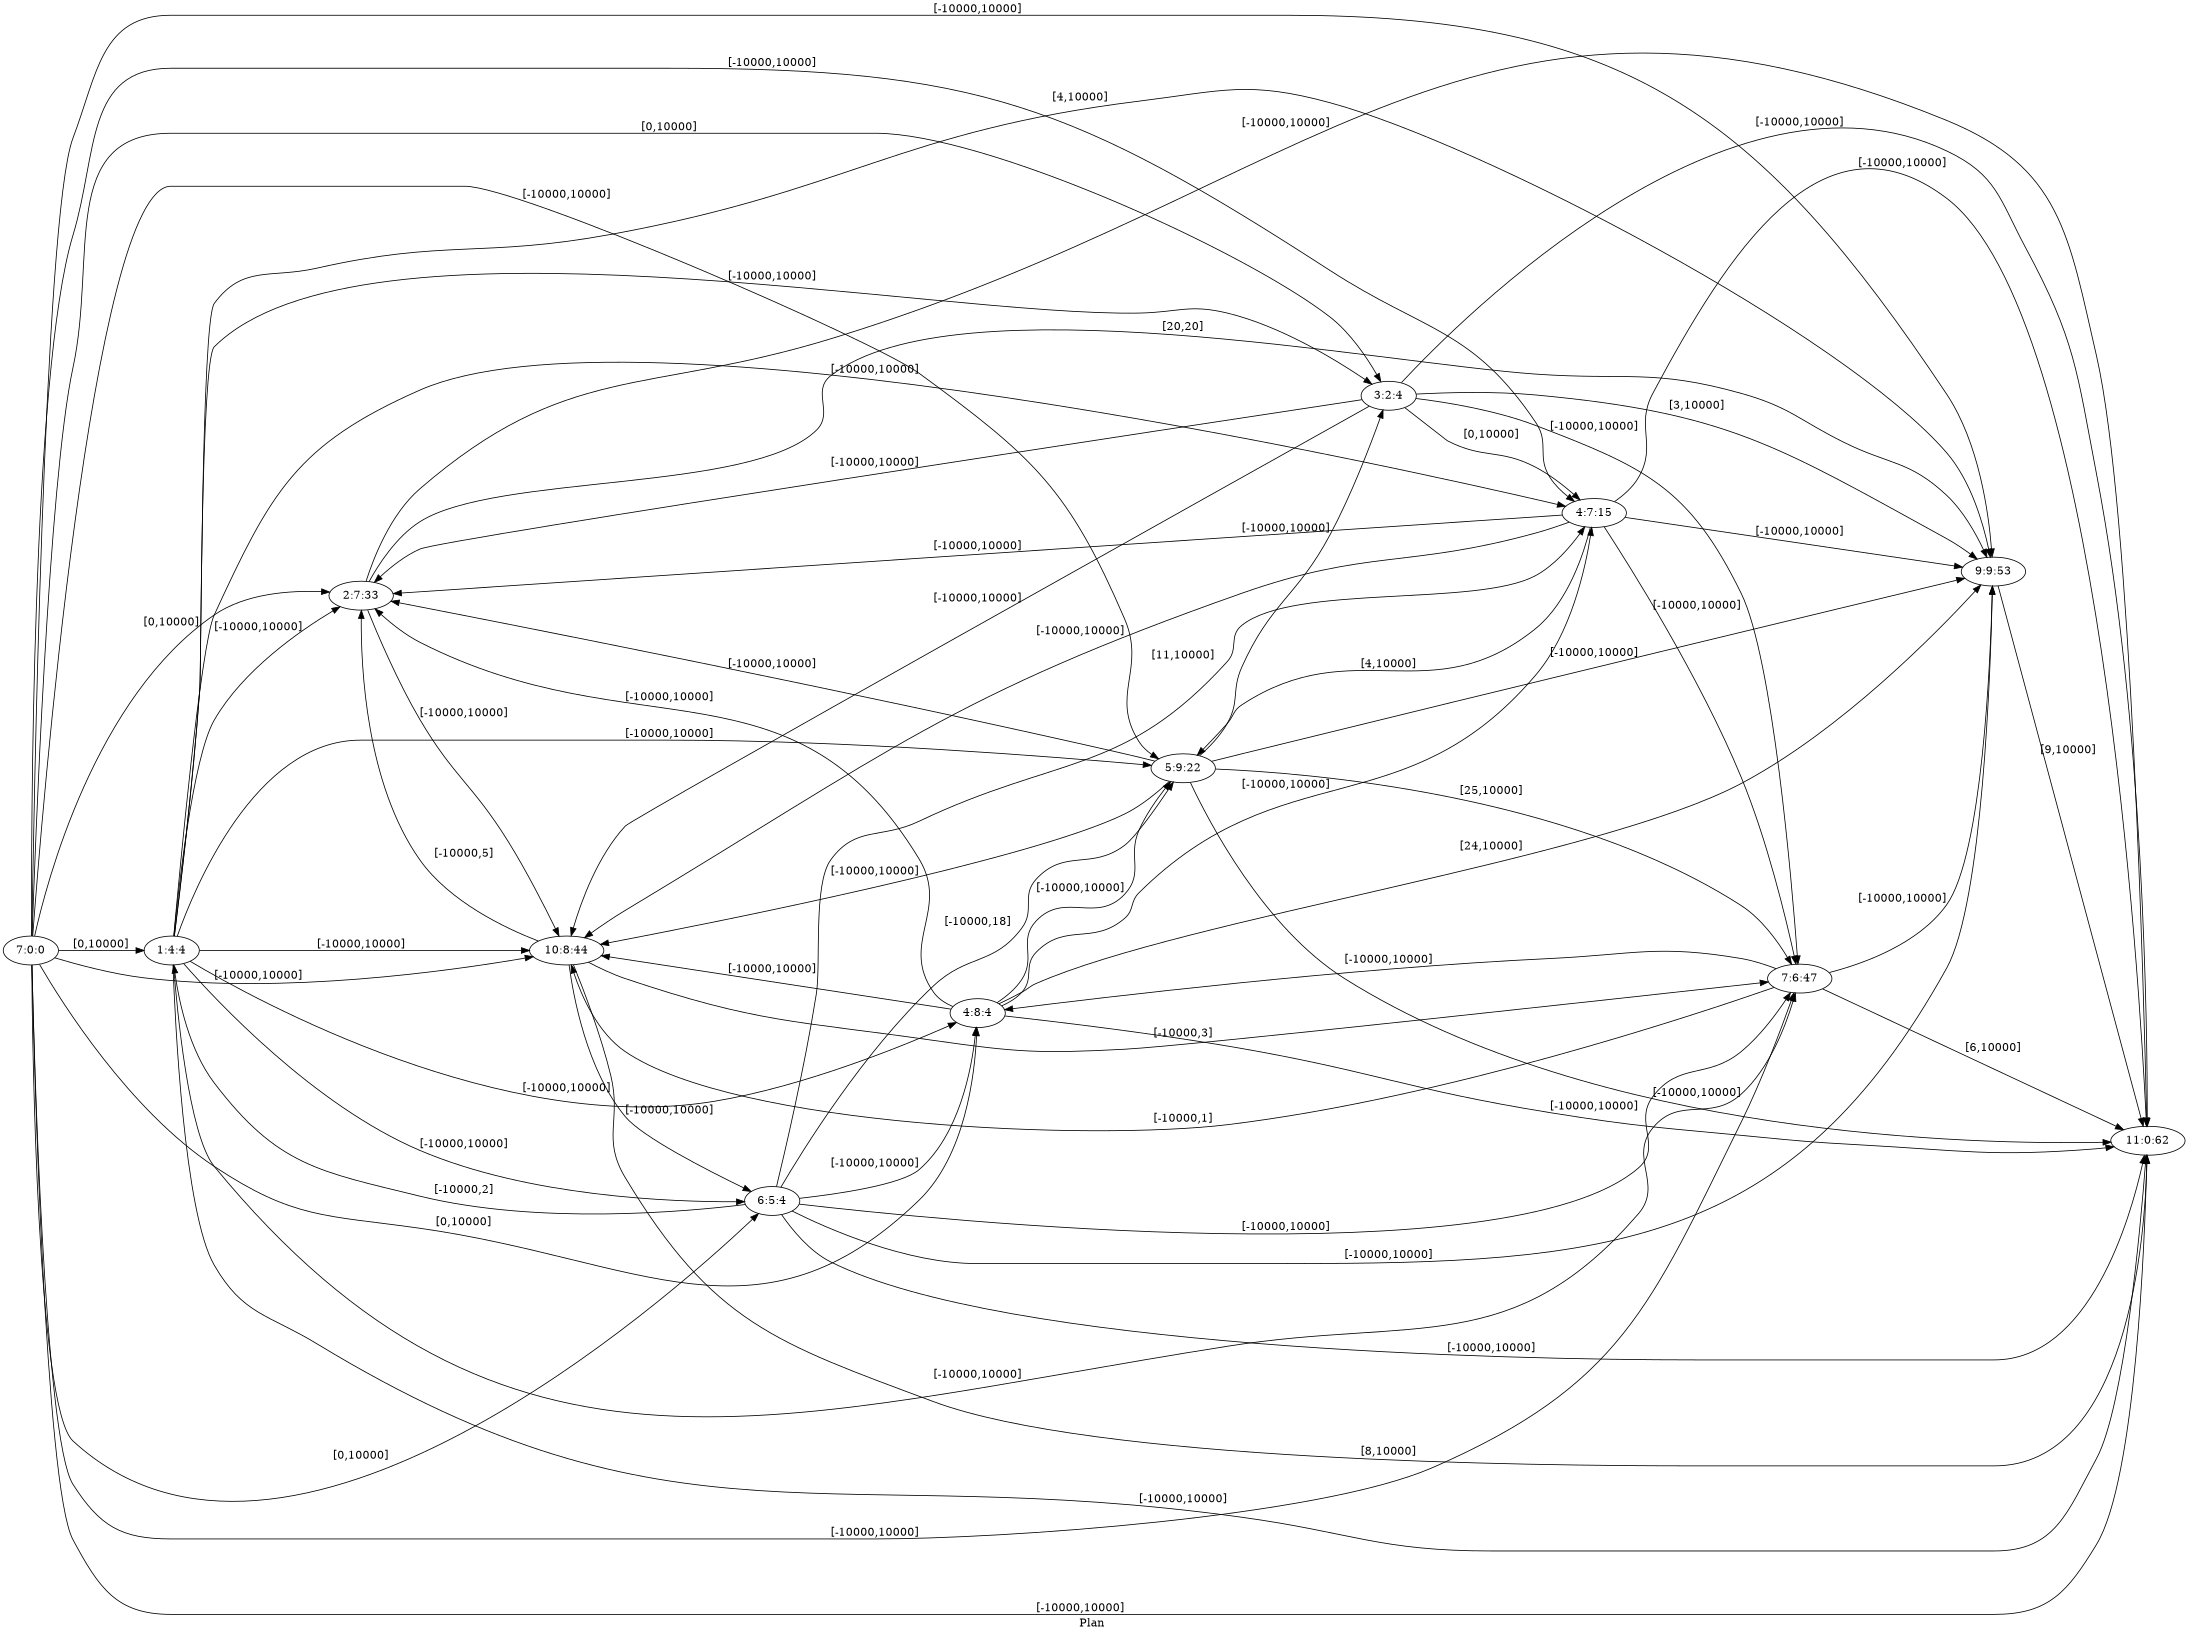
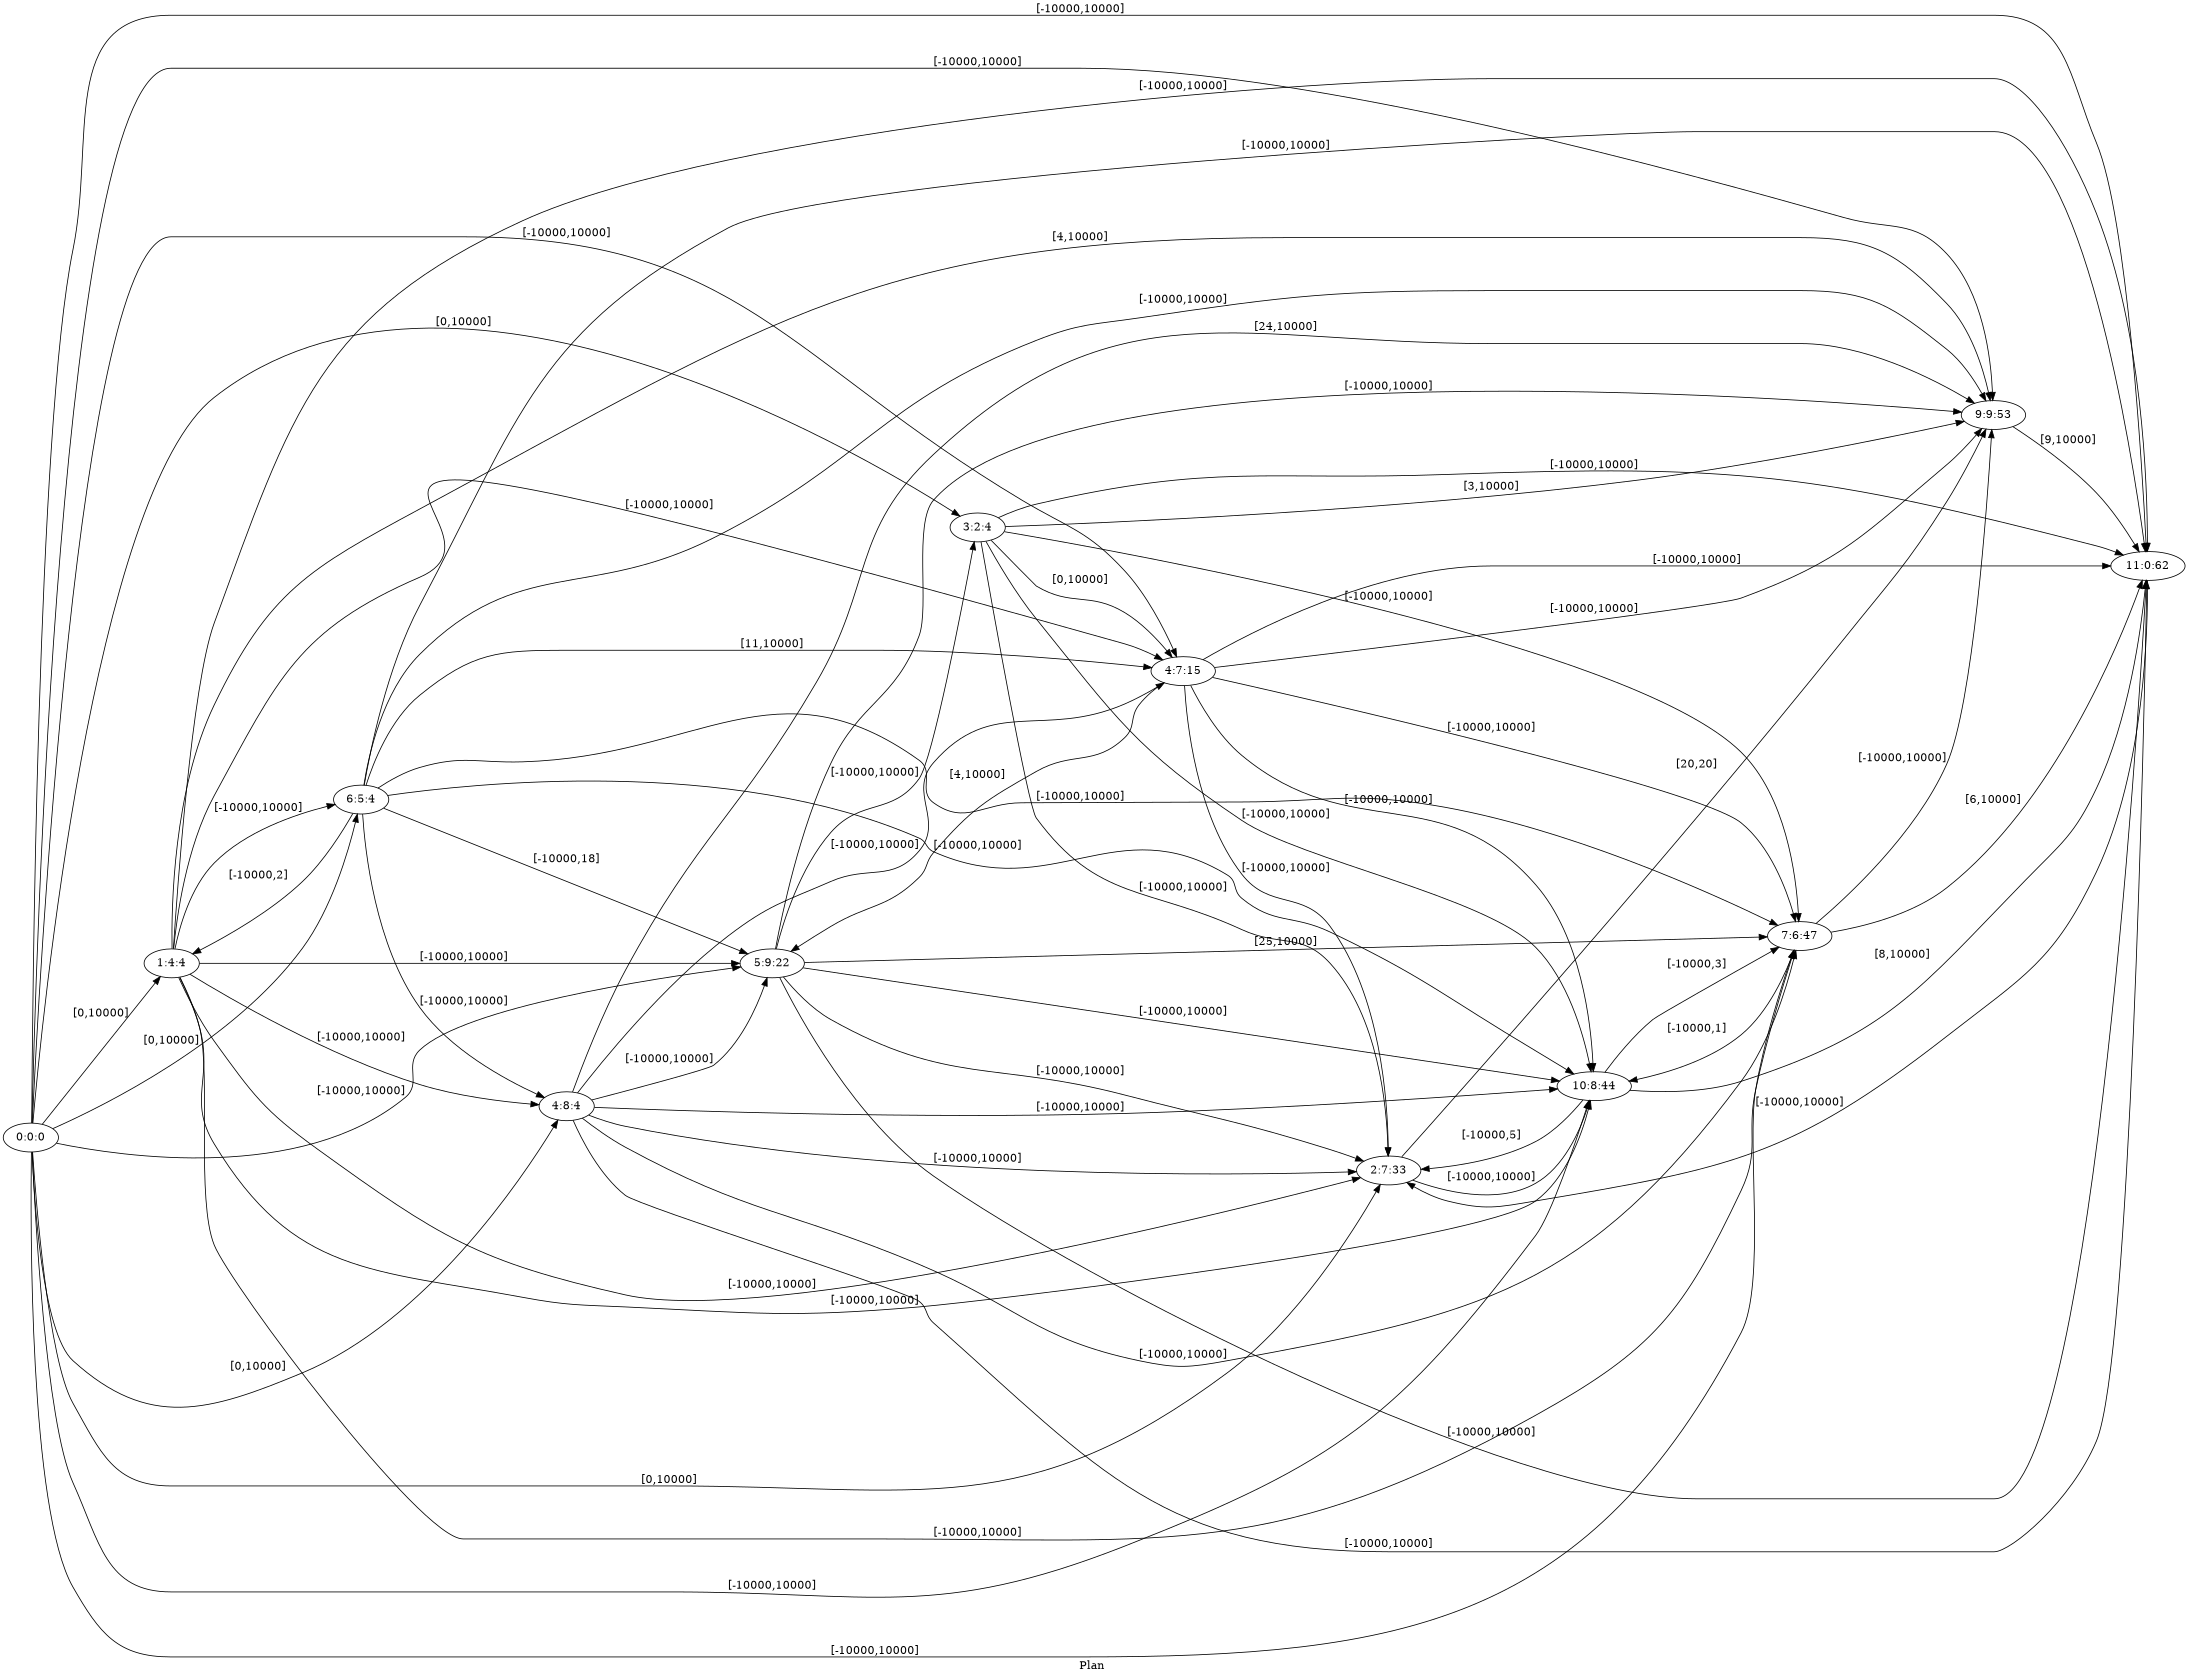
(1620, 55) -> (1926, 1052)
(496, 275) -> none
(31, 950) -> (31, 1138)
(1395, 969) -> (1212, 1363)
(622, 1113) -> (1002, 867)
